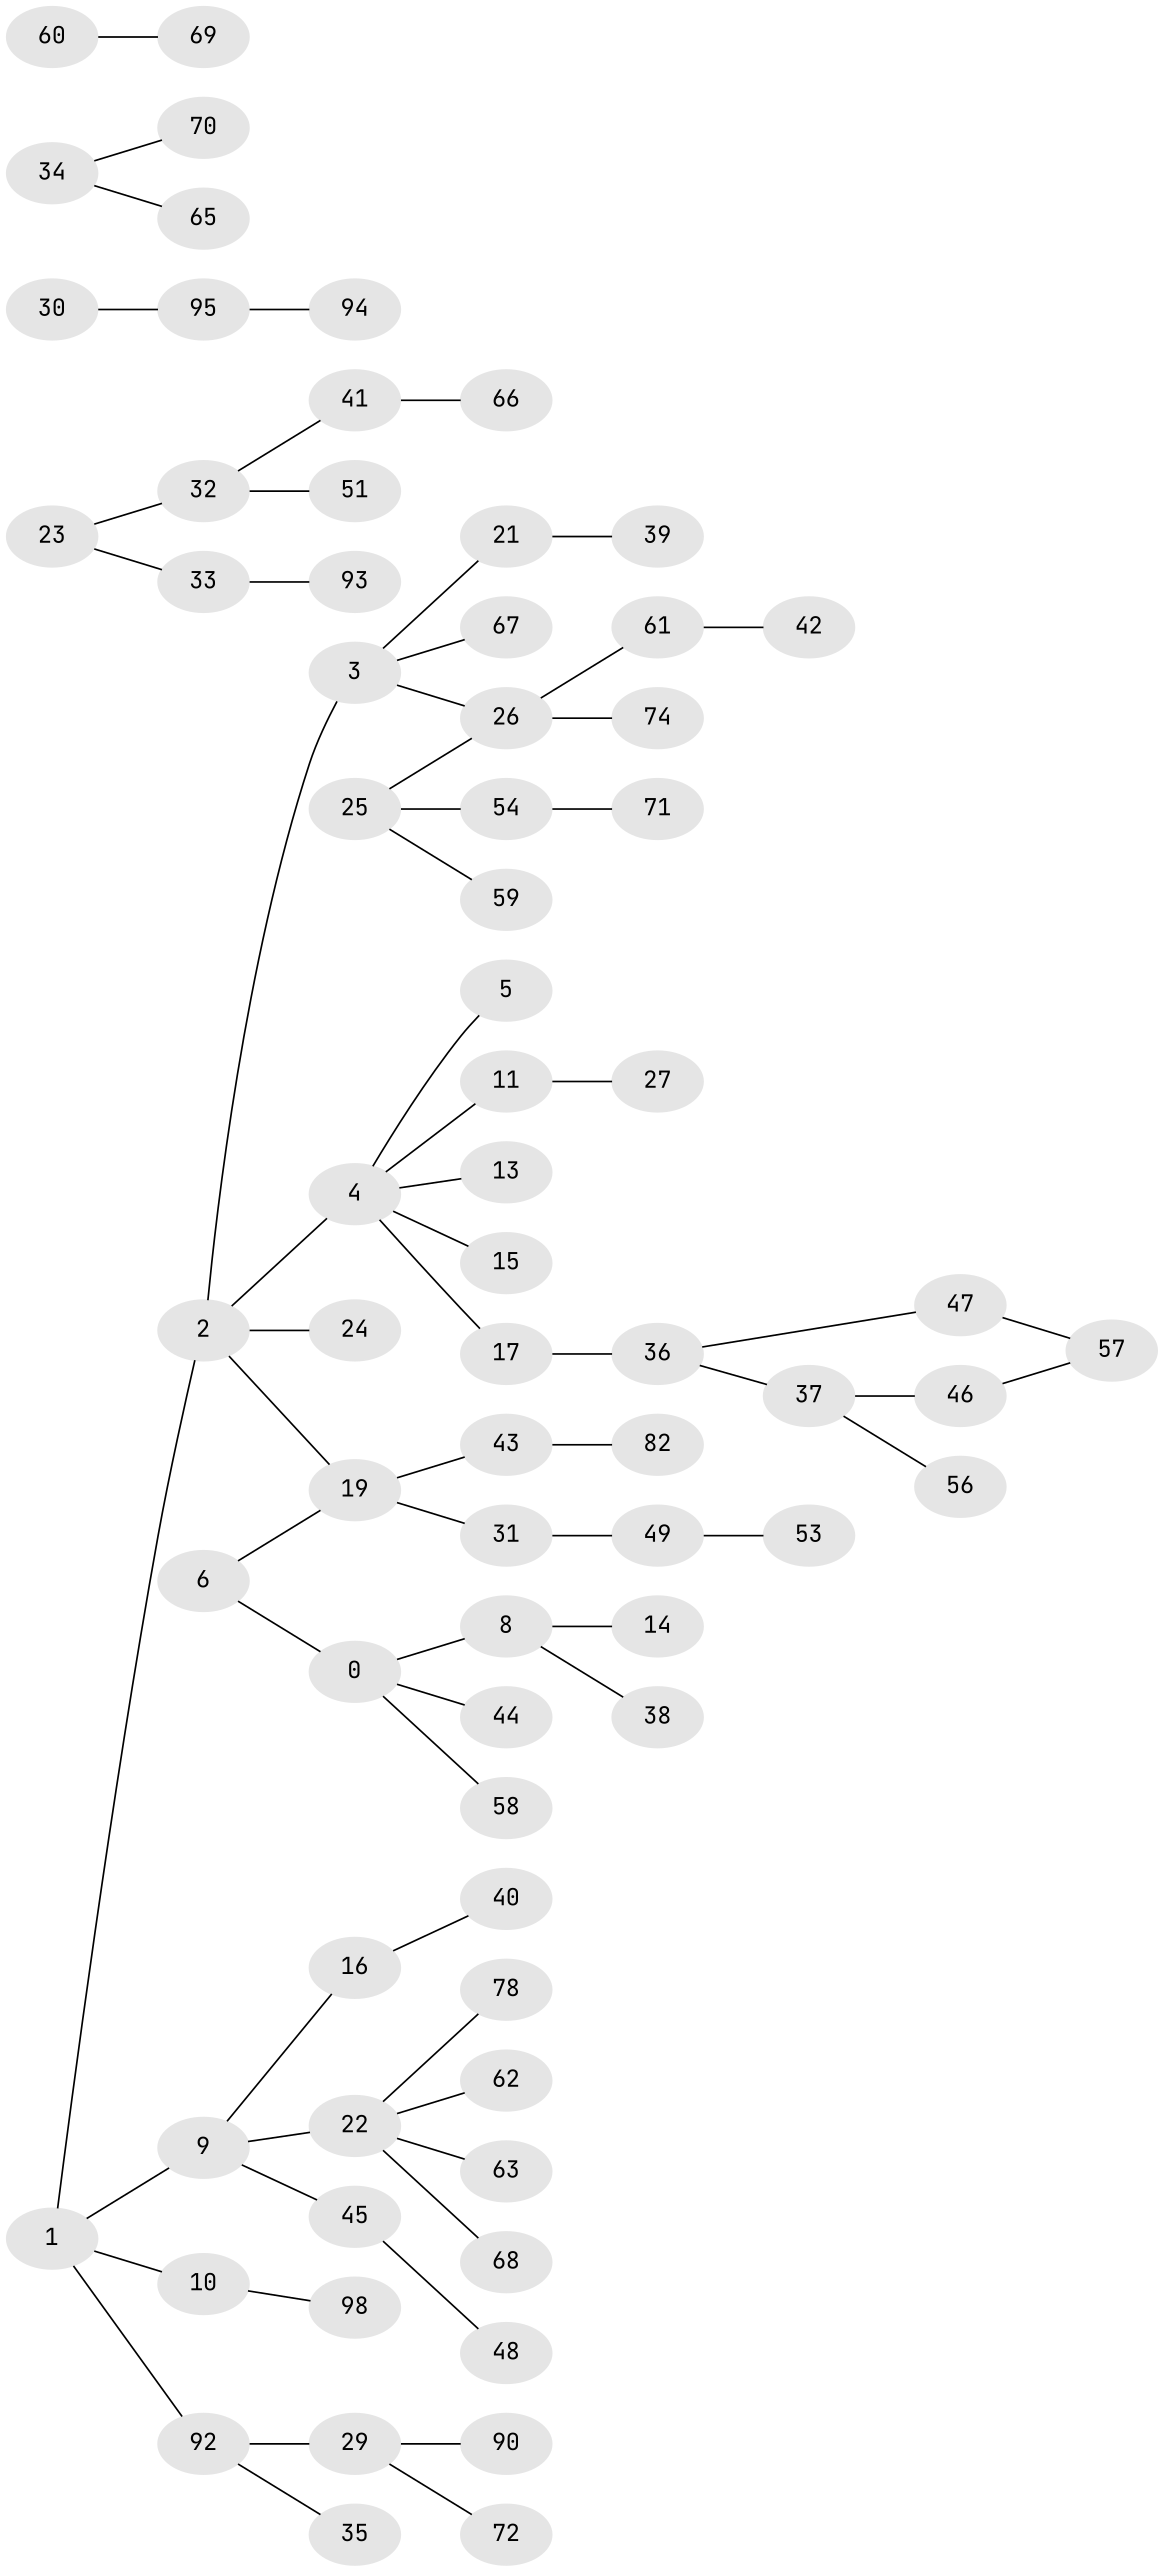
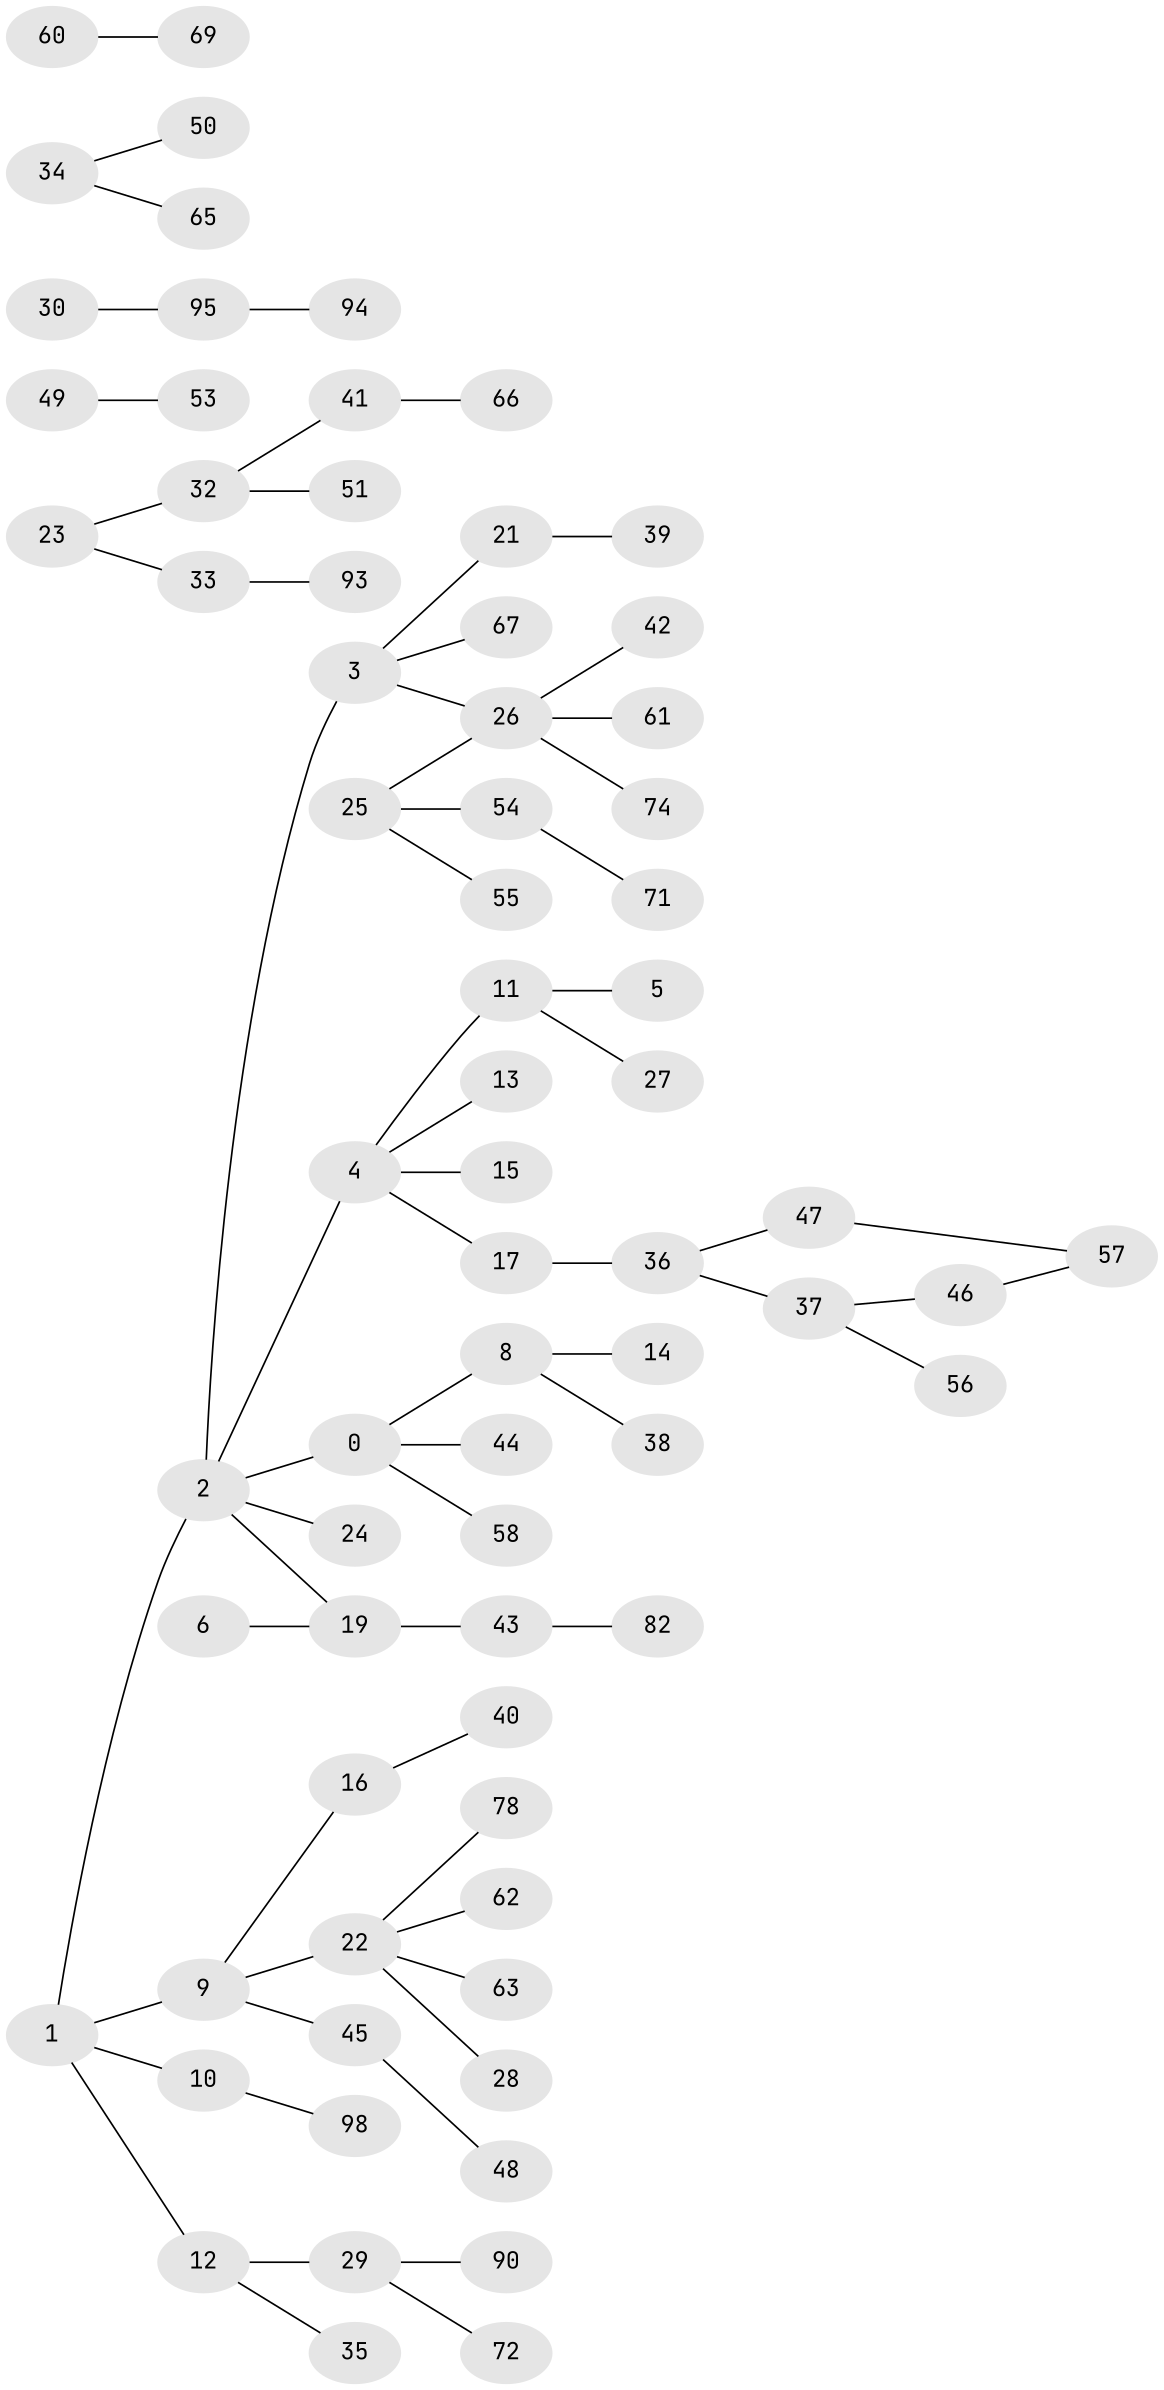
(204, 128) -> (204, 128)
(734, 627) -> (582, 673)
(506, 900) -> (506, 900)
(423, 1088) -> (582, 991)
(506, 1536) -> none
(279, 1626) -> (279, 1467)
(506, 2262) -> (506, 2081)
(204, 2444) -> (204, 2262)
